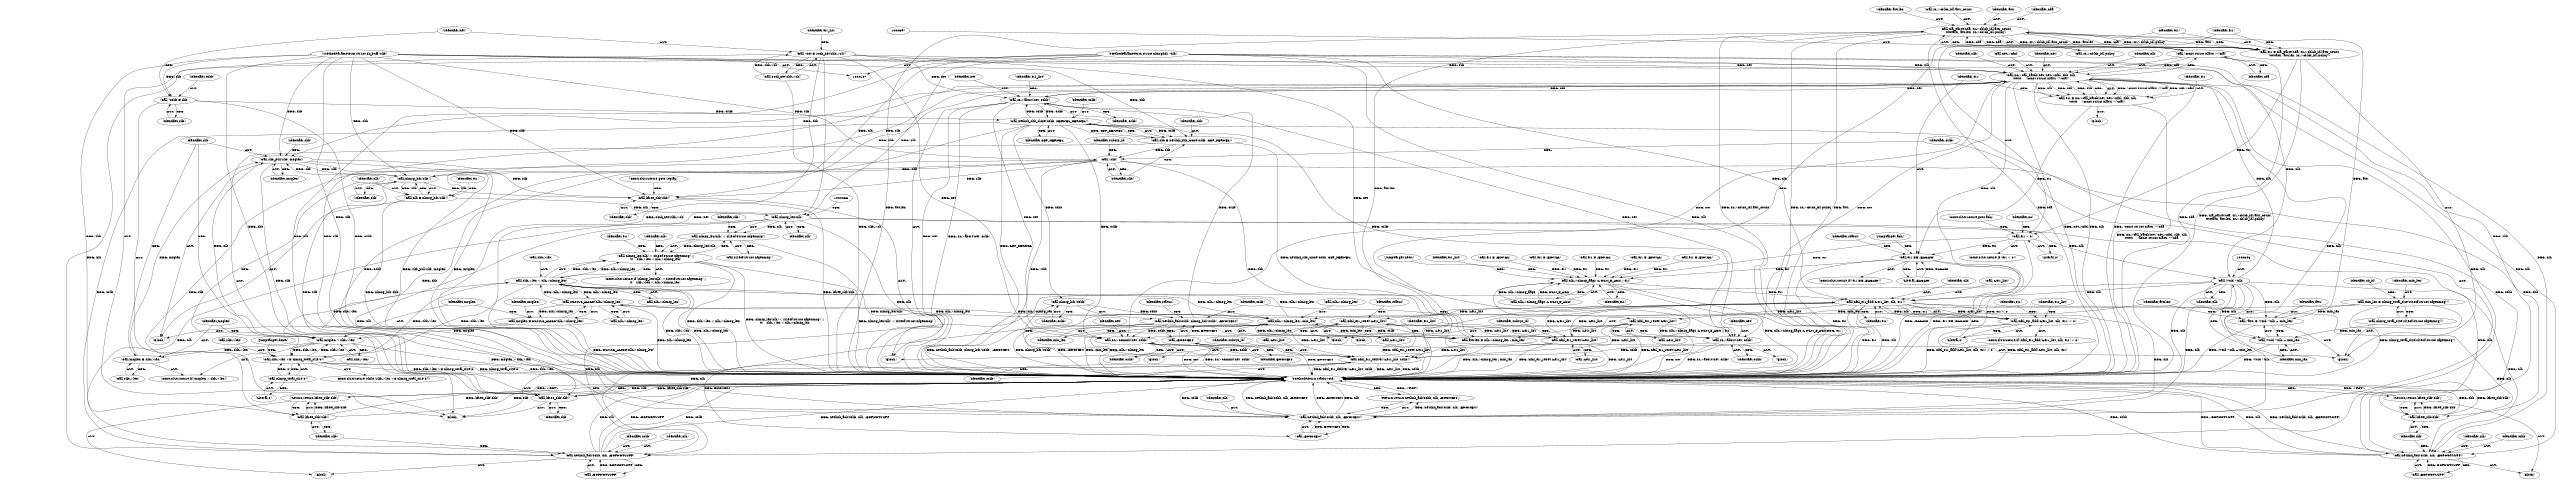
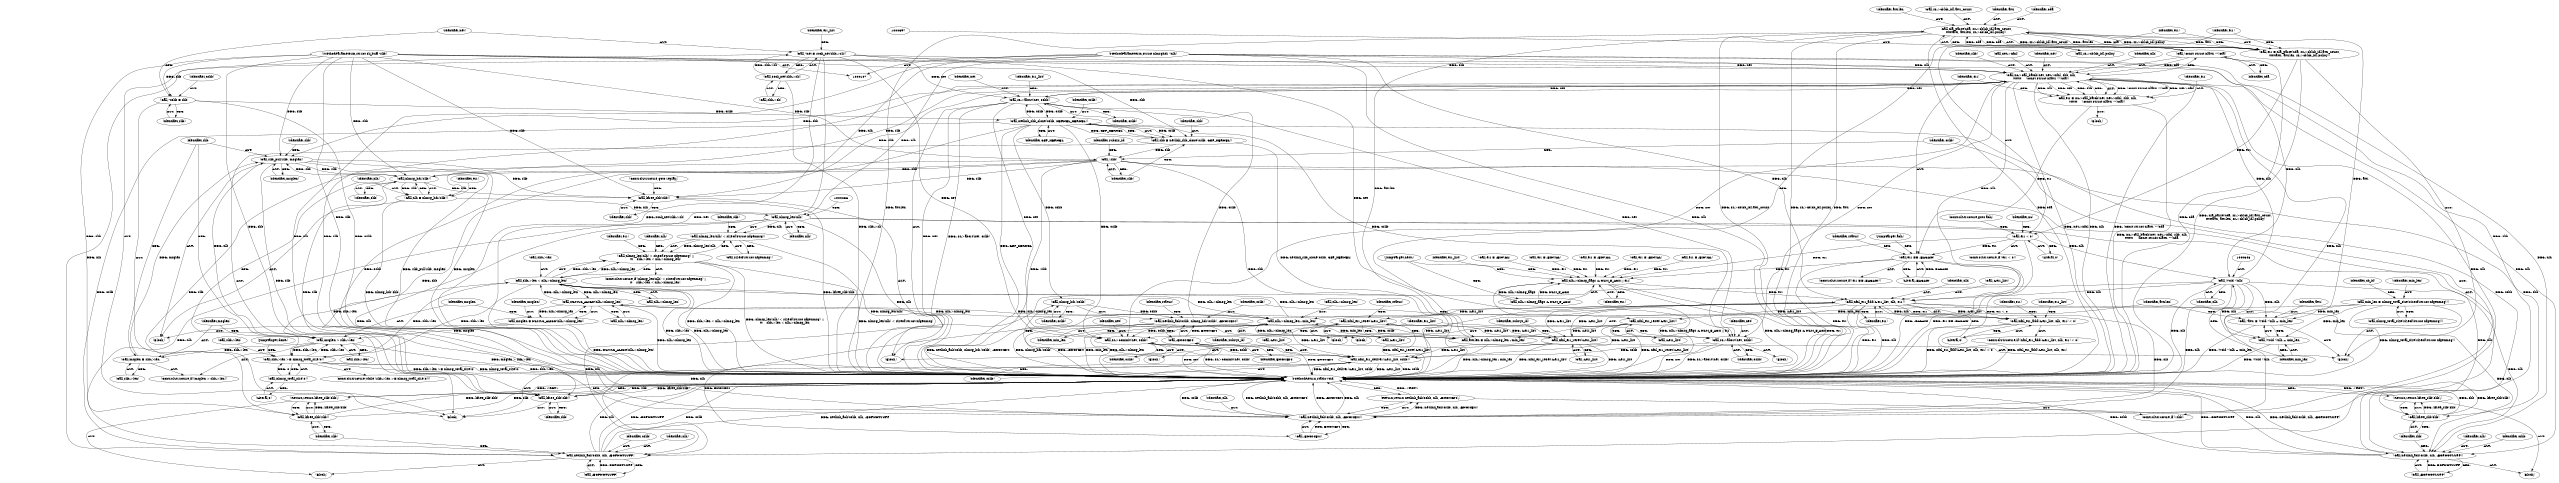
none -> (770, 100)
(1574, 292) -> (1461, 283)
(2336, 330) -> (2326, 317)
none -> (2163, 417)
